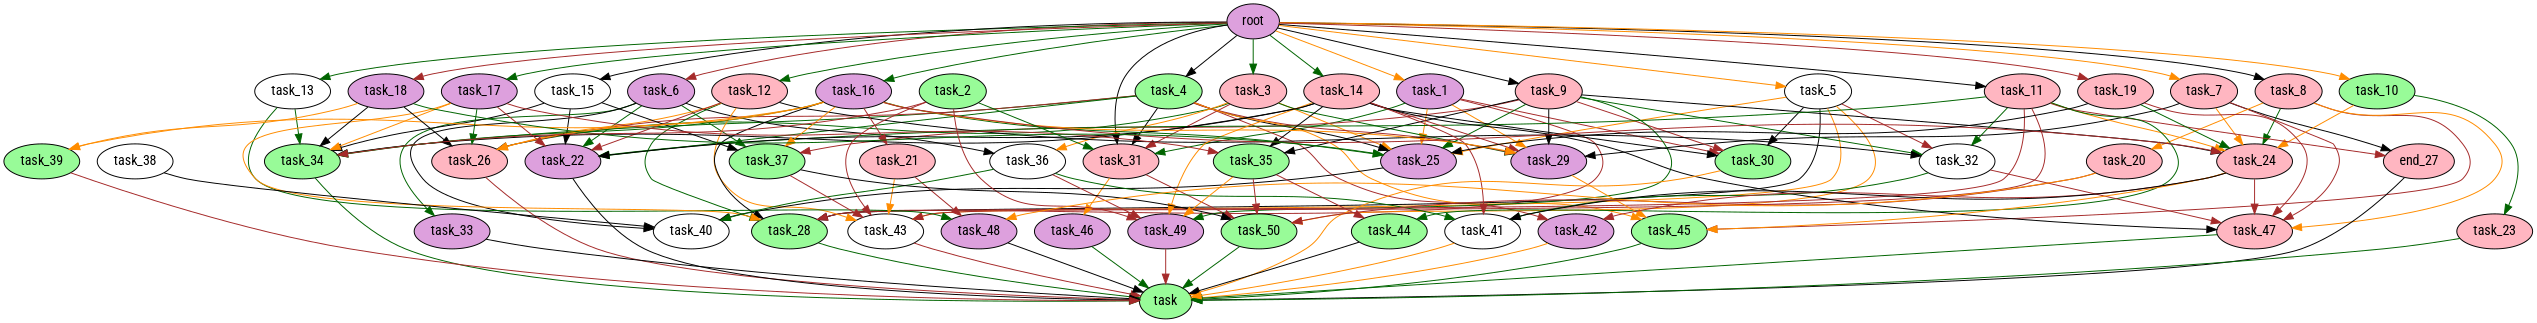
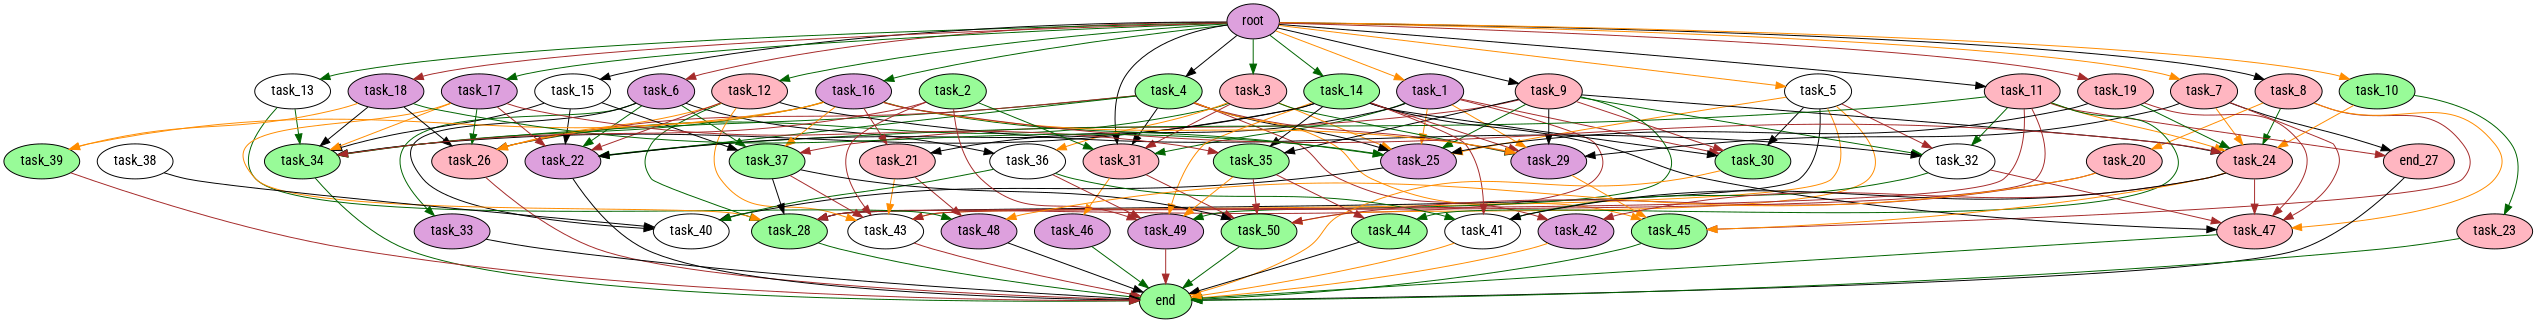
(1342, 91) -> (1342, 91)
none -> (1174, 133)
(731, 137) -> (777, 192)
(1166, 301) -> (1166, 301)
